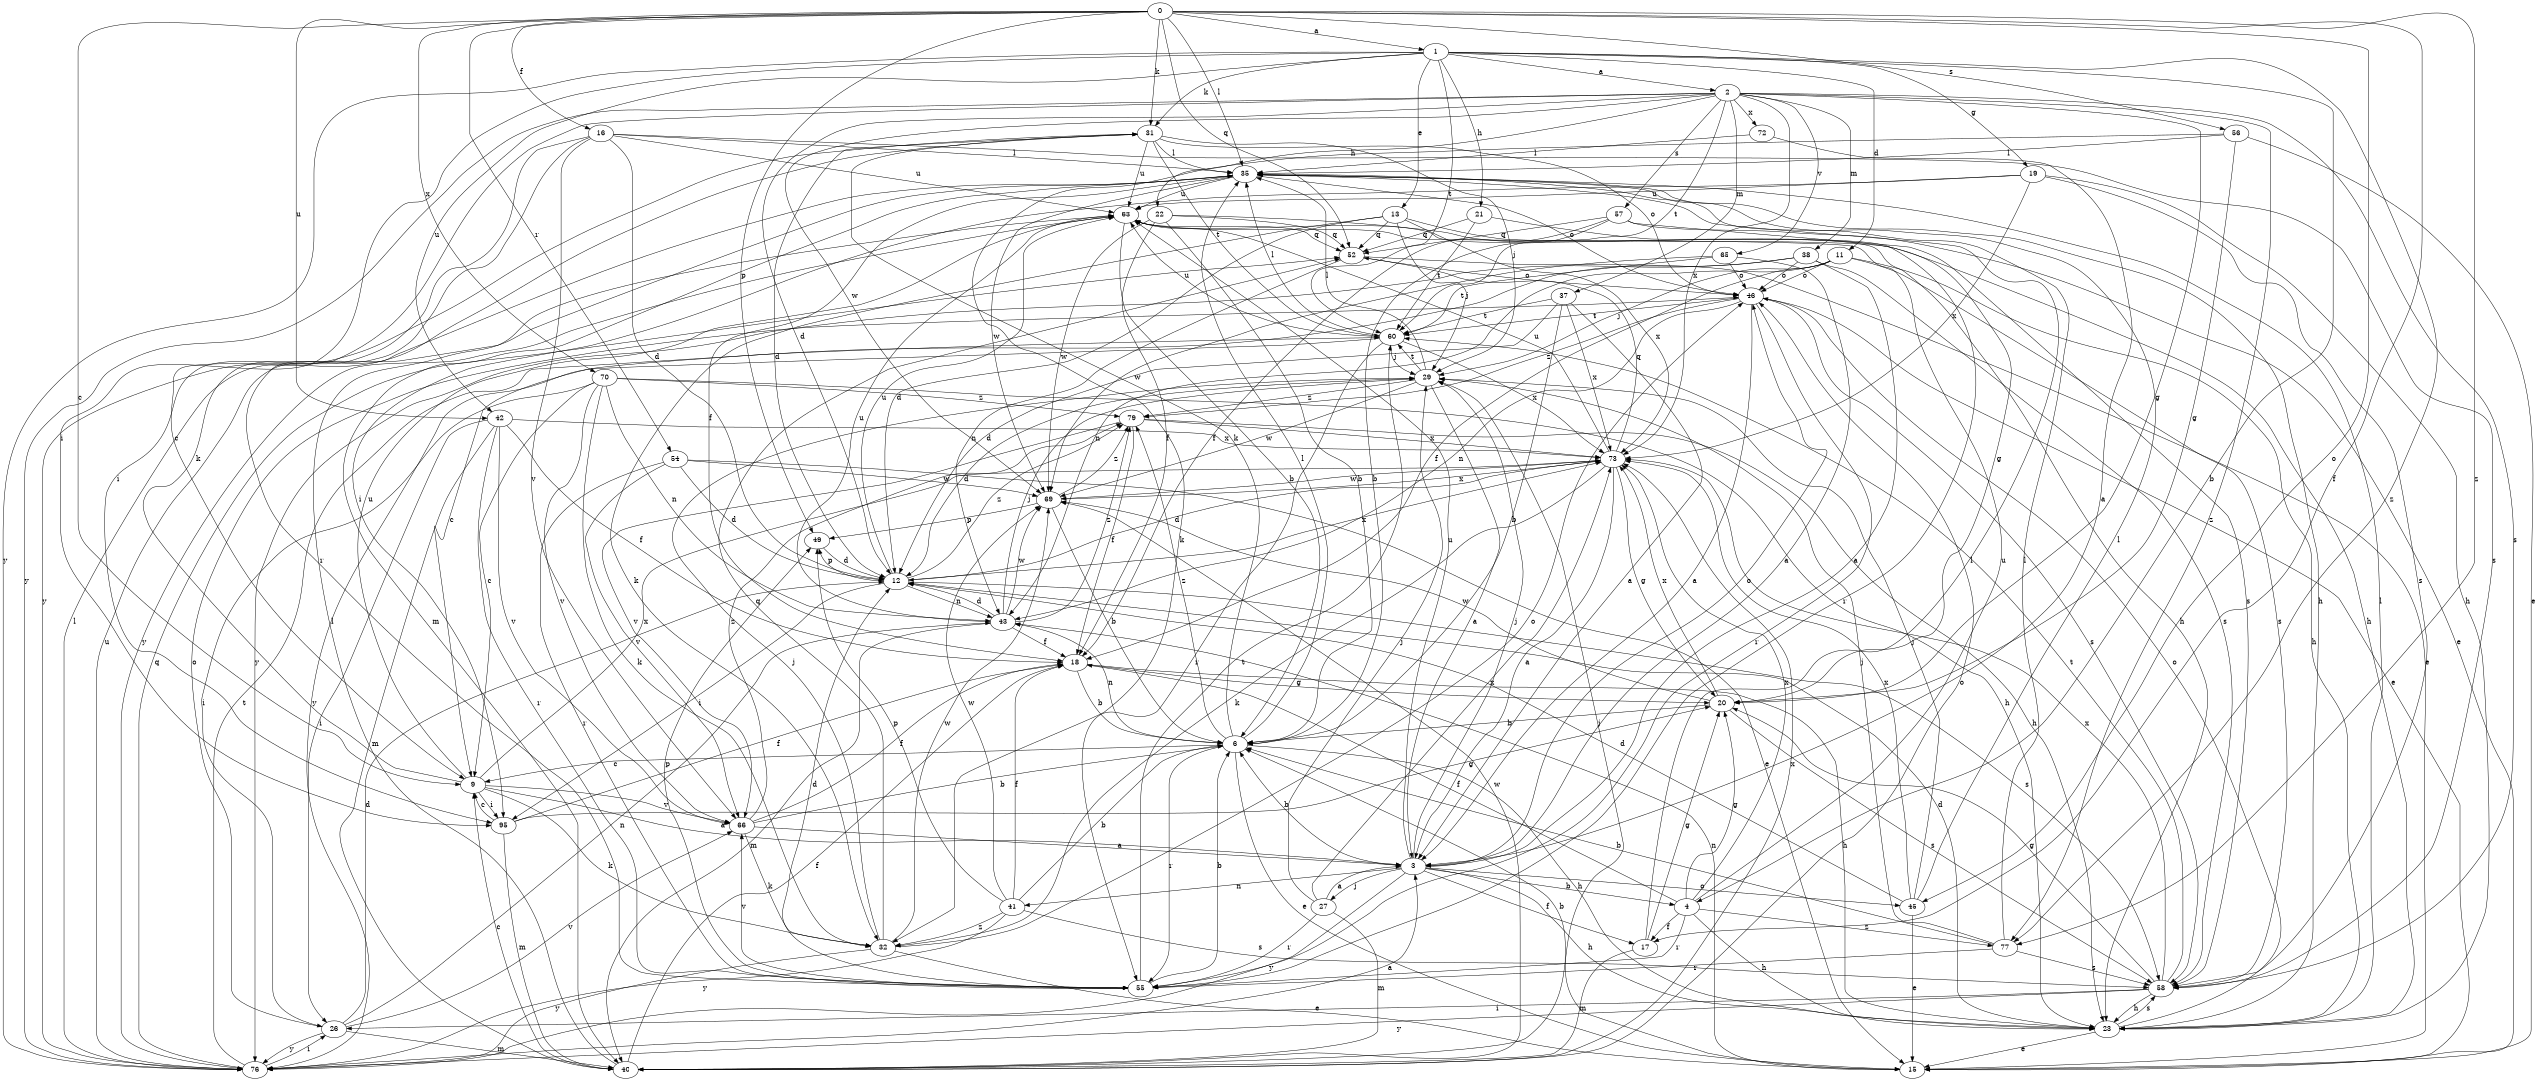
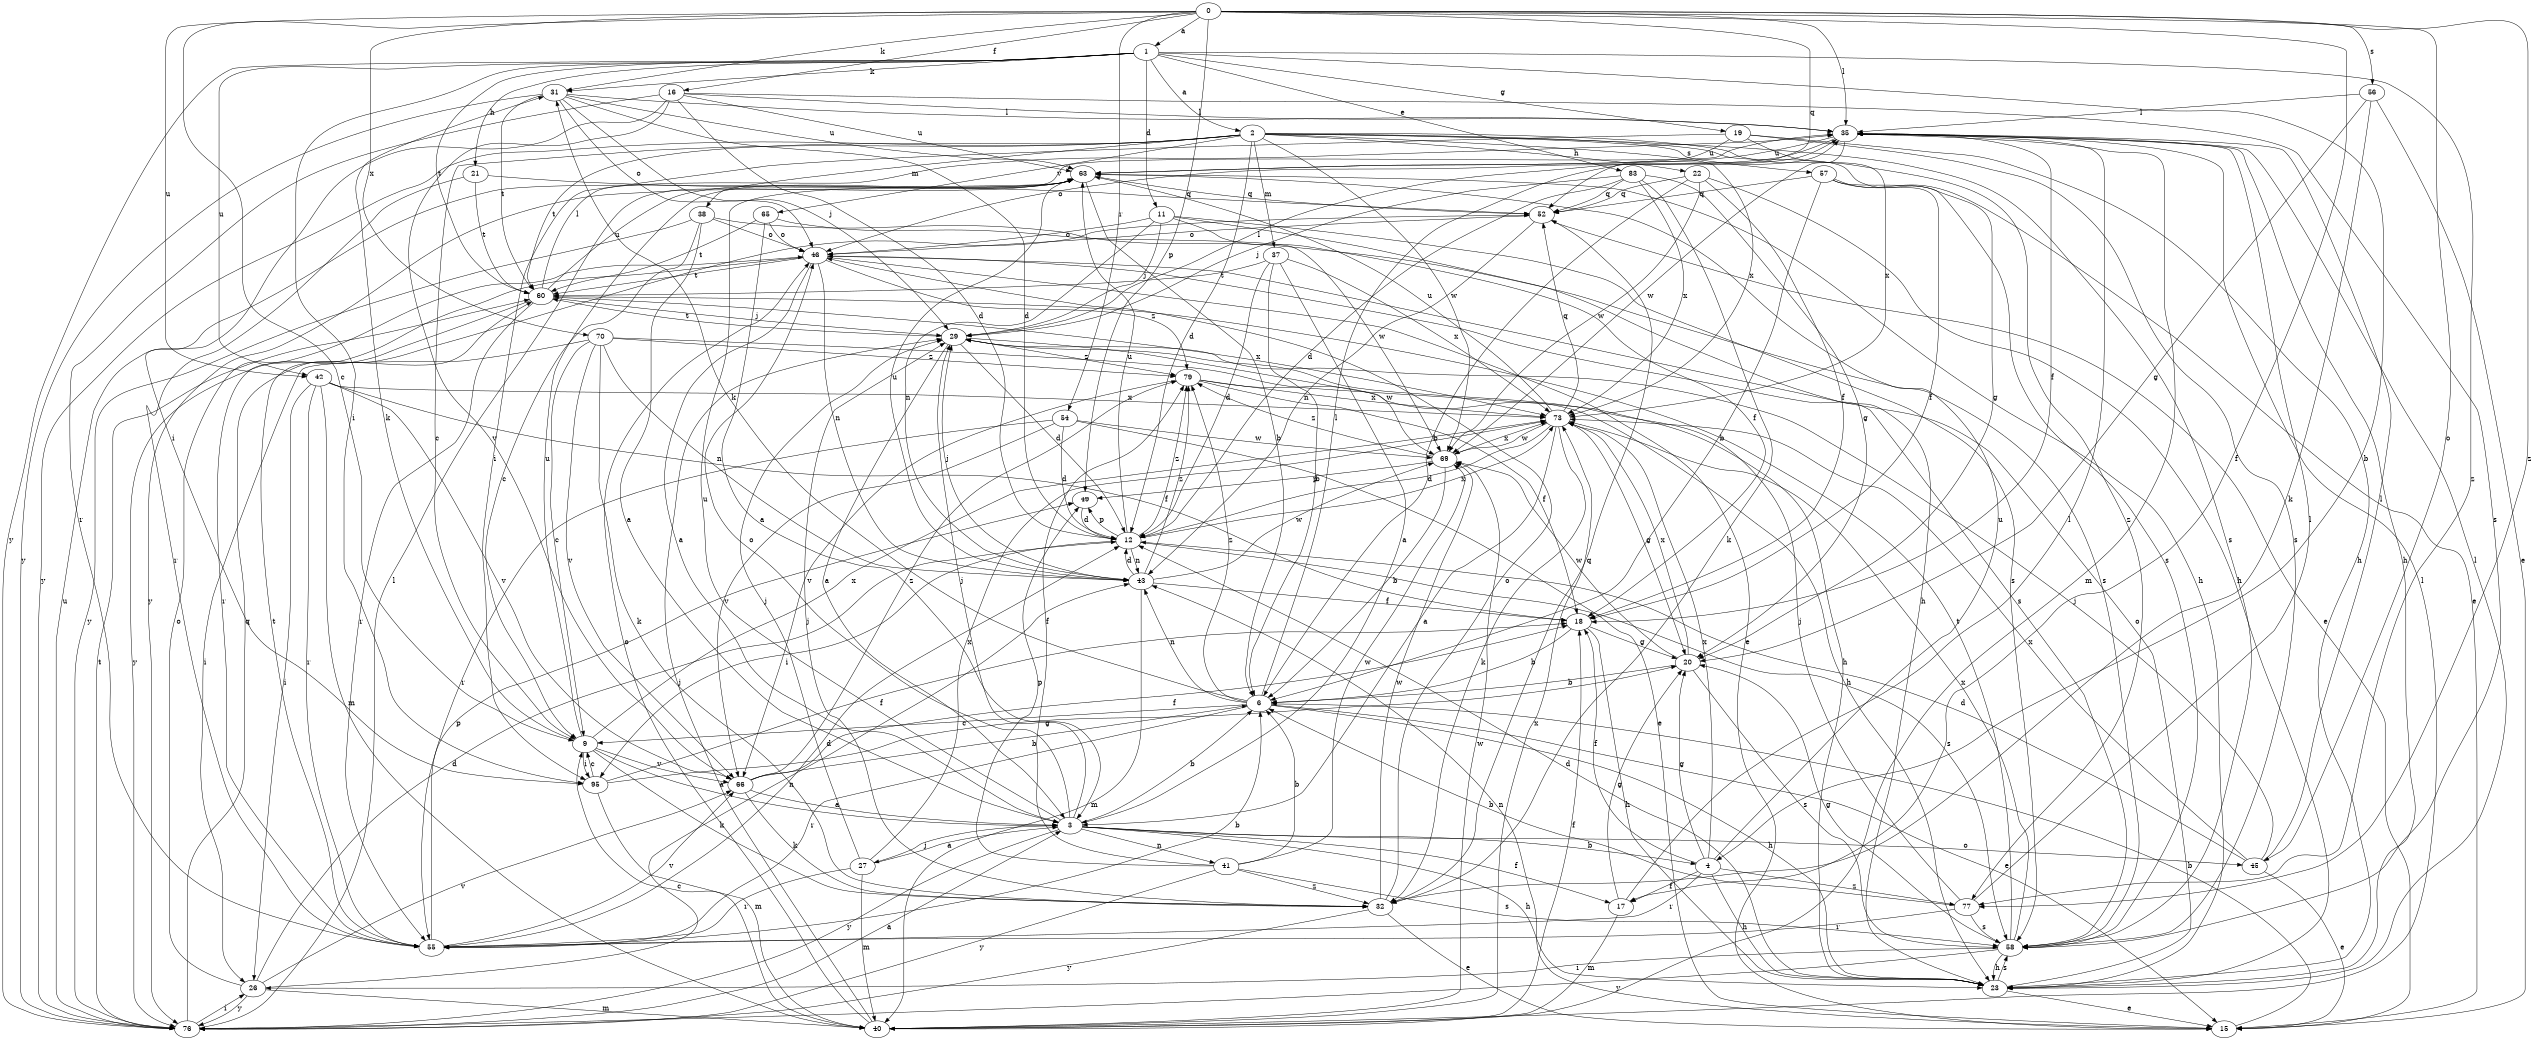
(1762, 133) -> none
(1395, 215) -> (1633, 174)
(1015, 771) -> (1046, 667)
